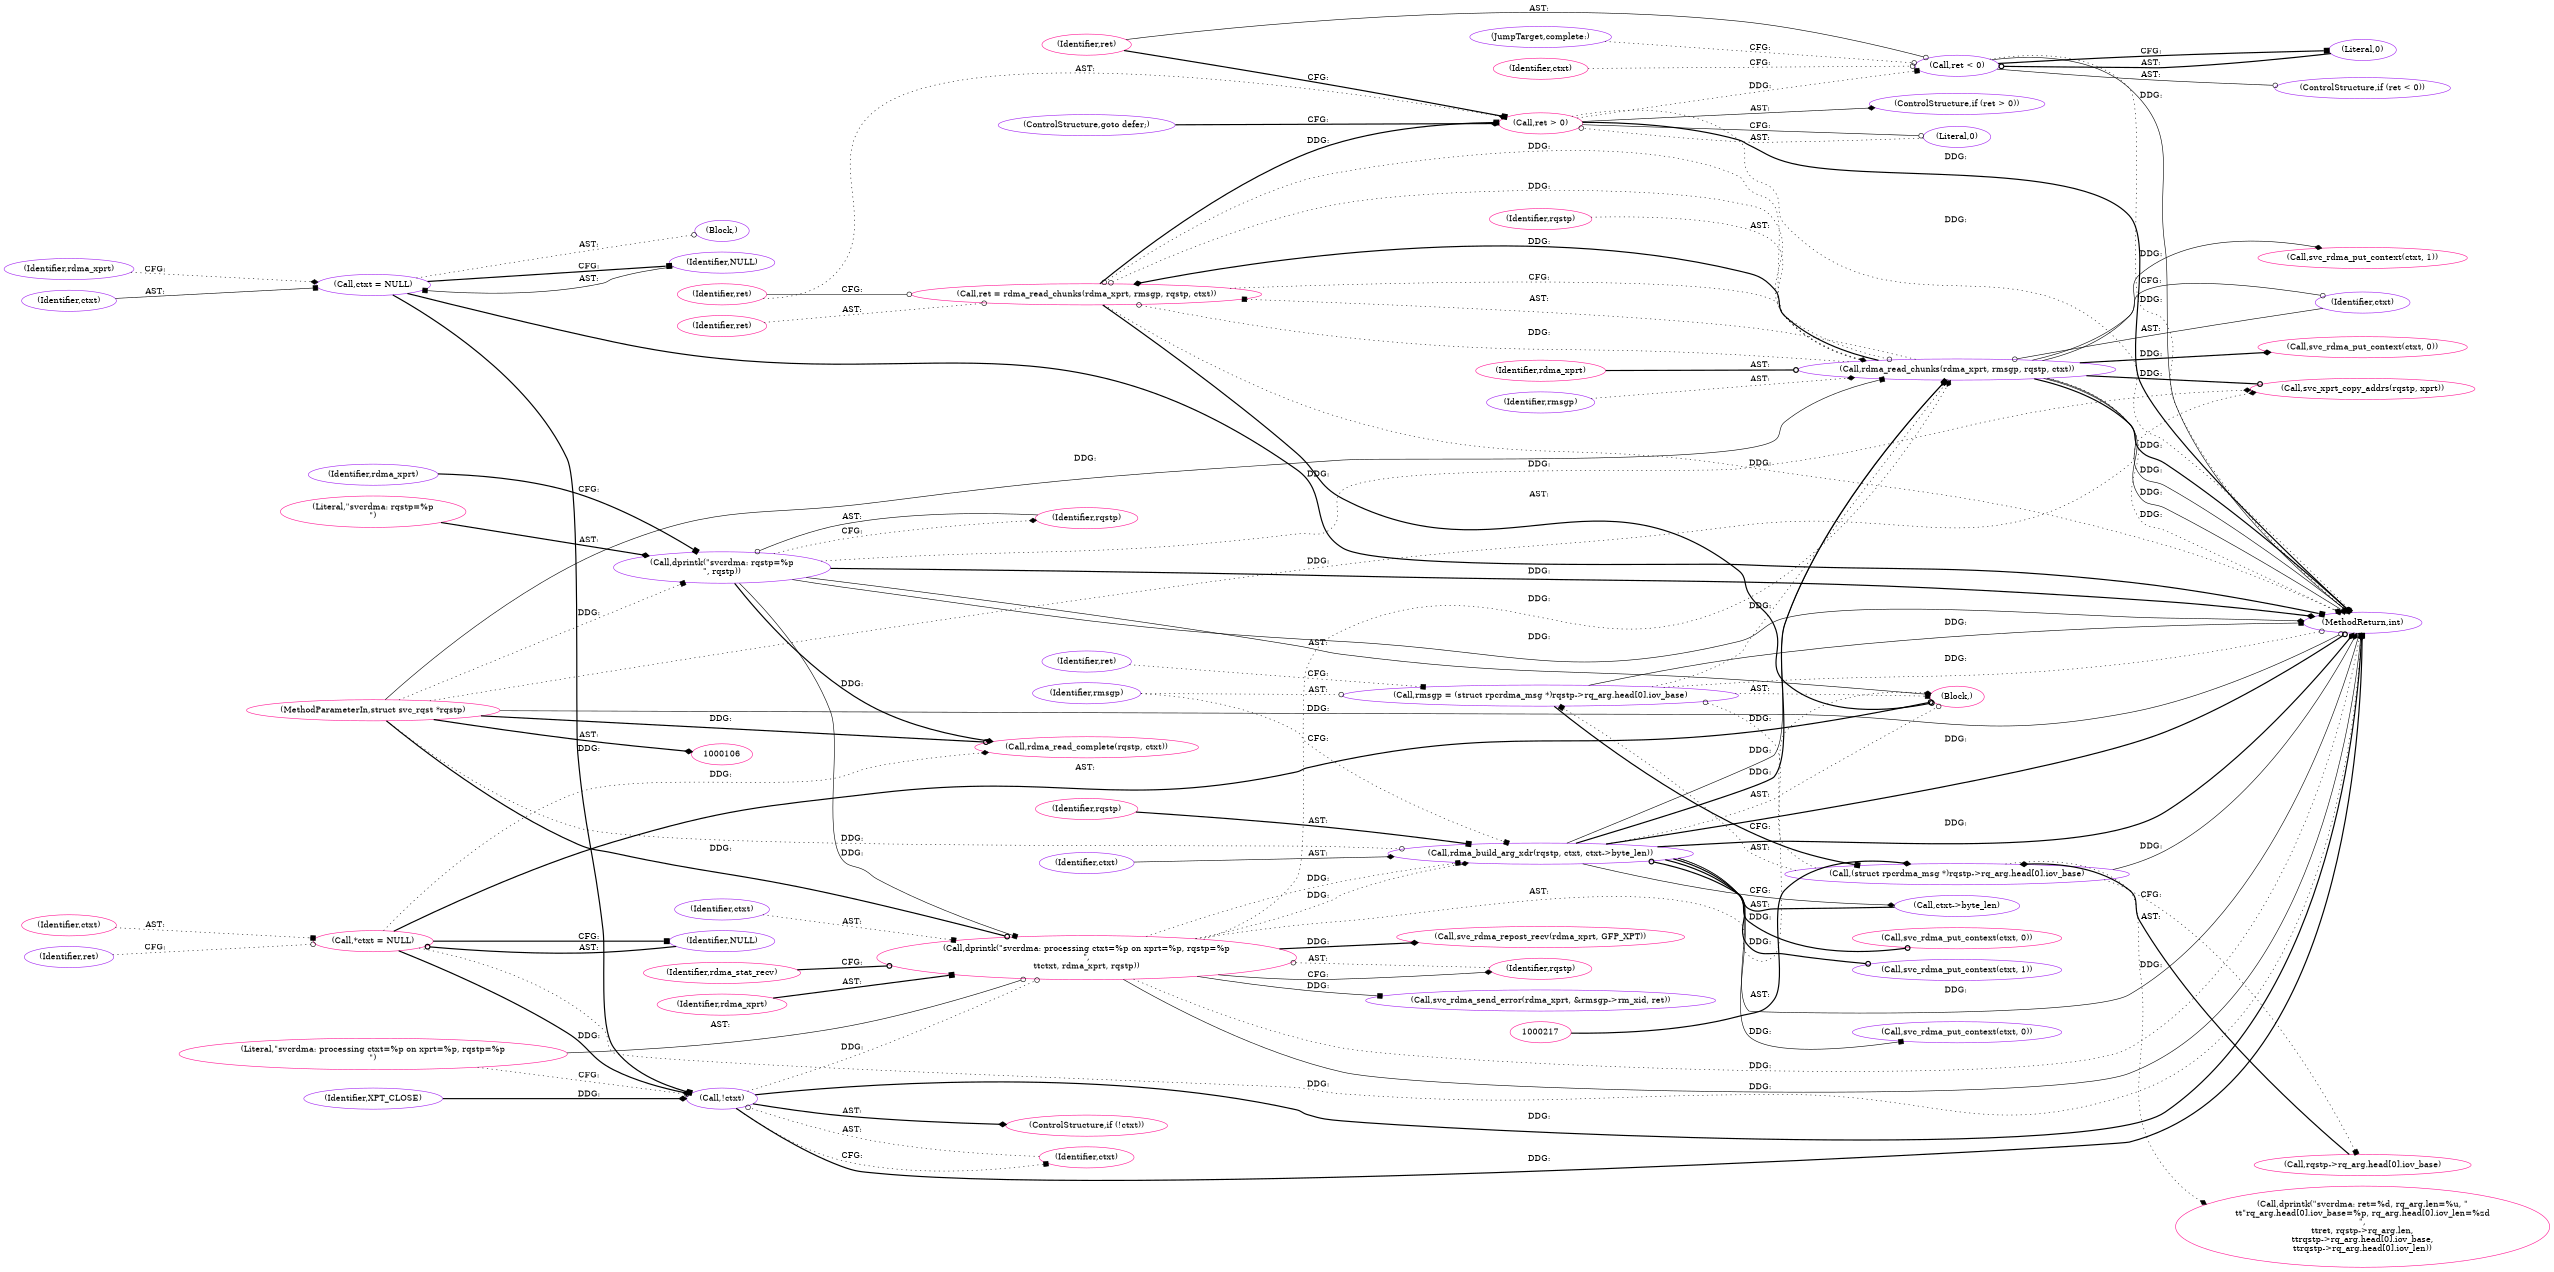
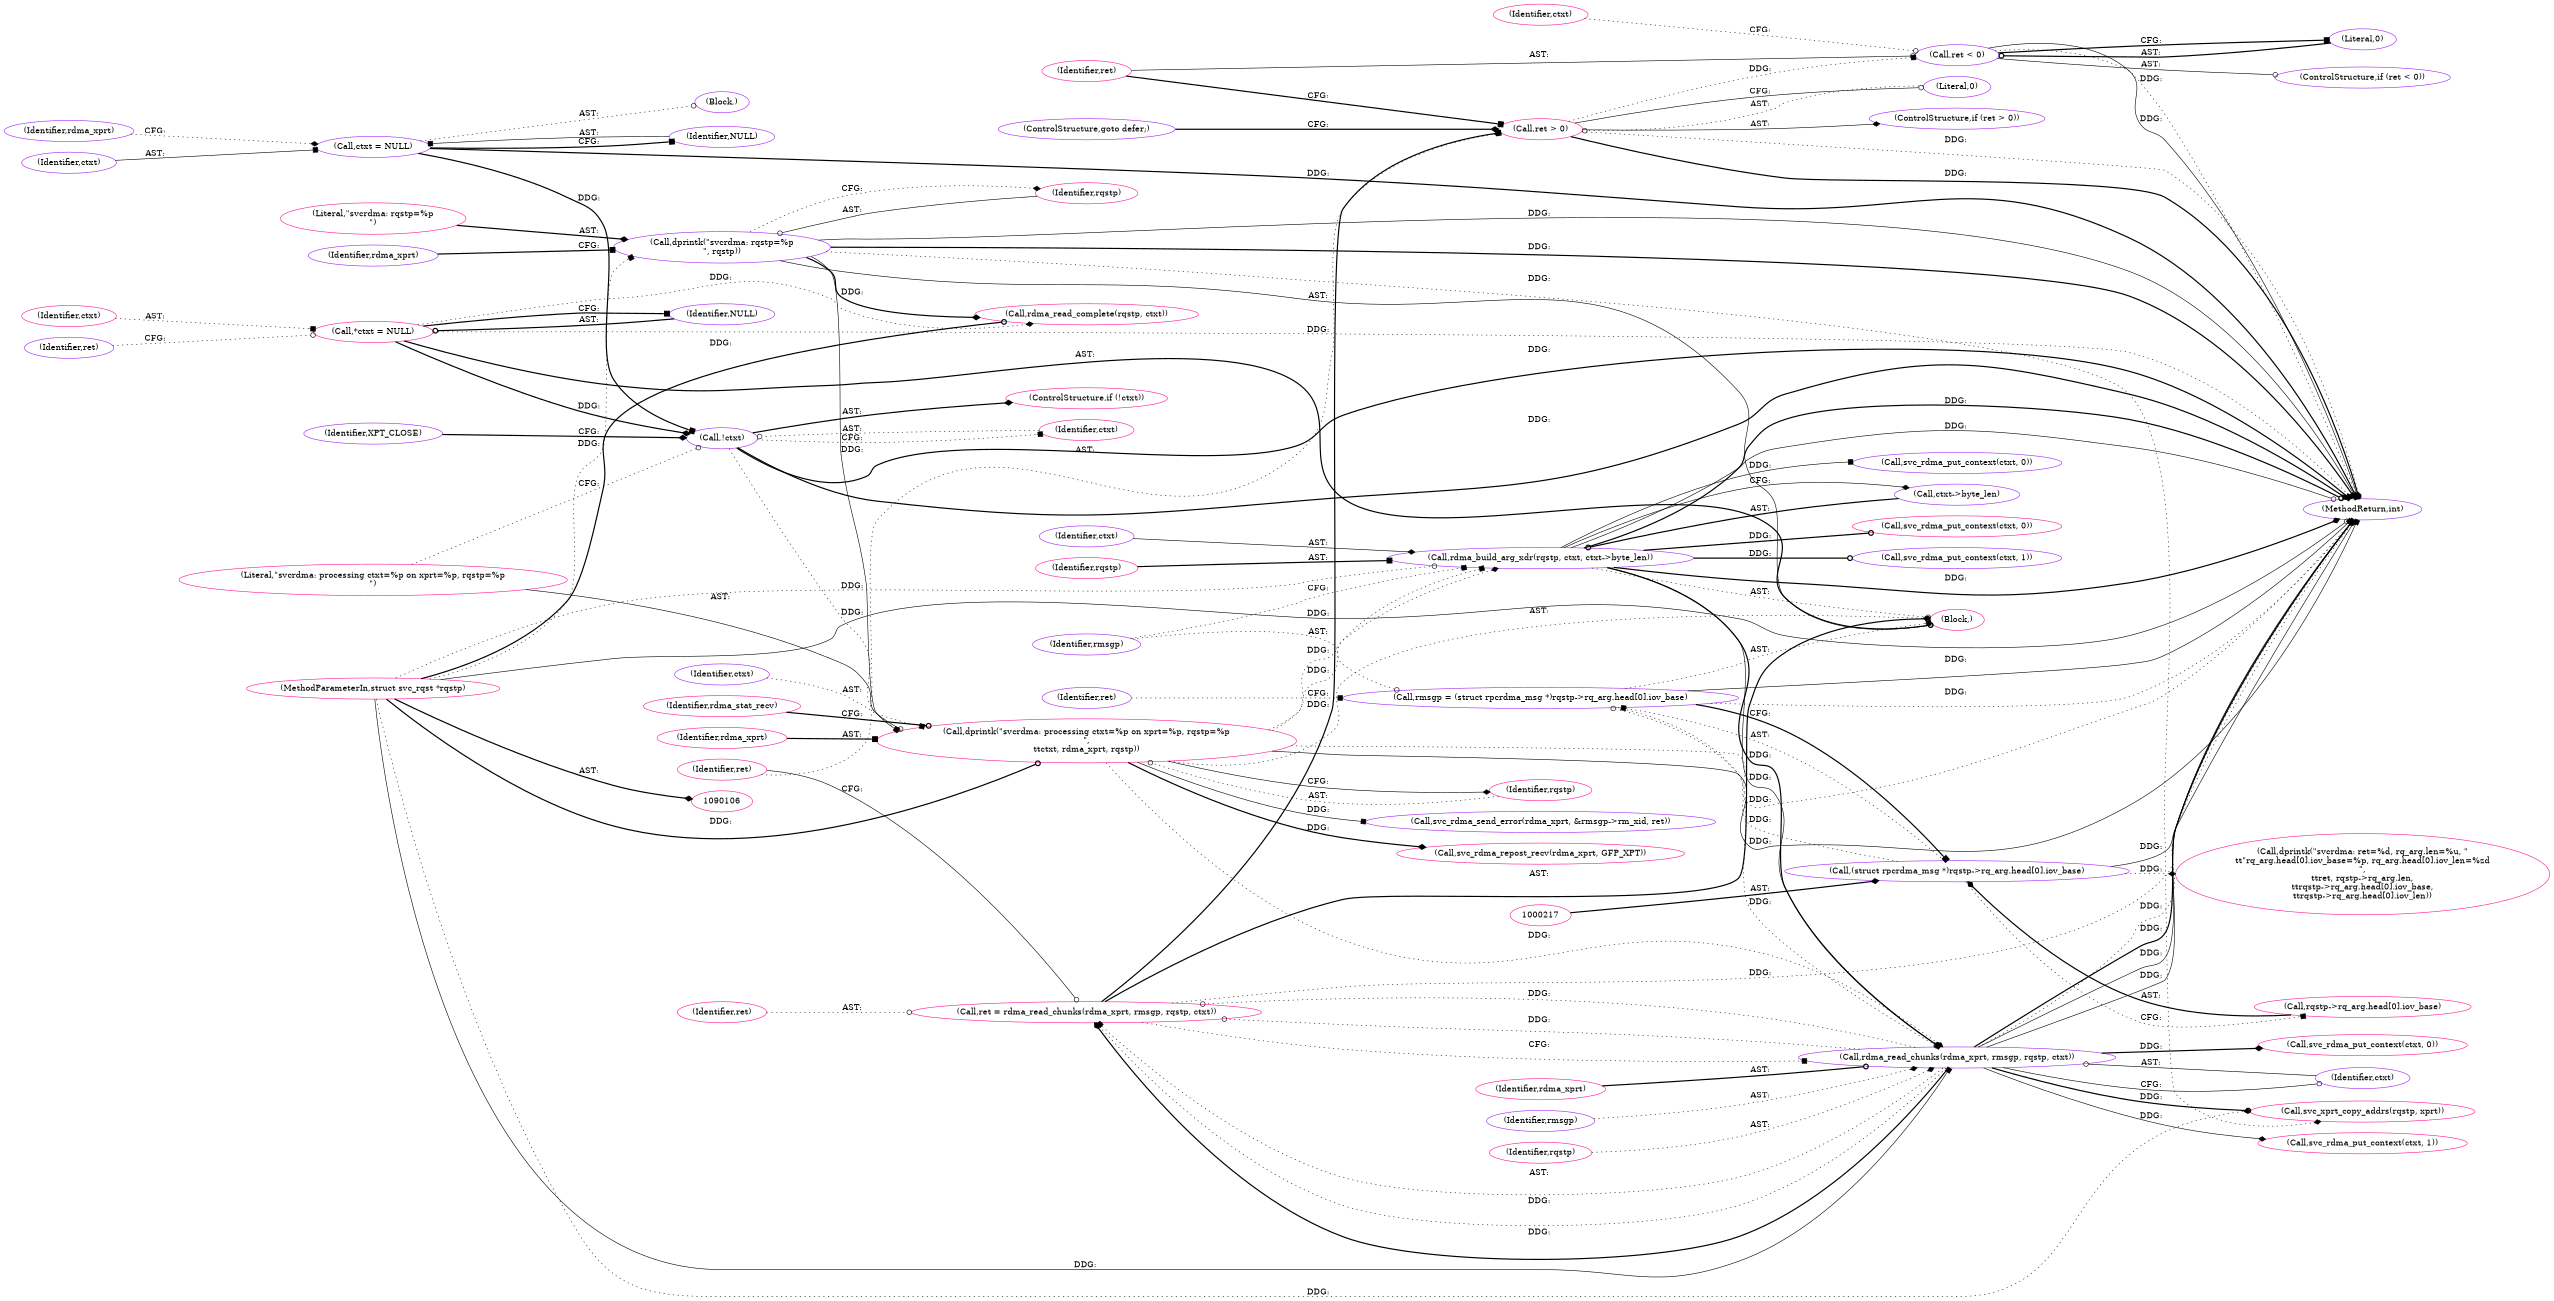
(1541, 37) -> none
(1568, 282) -> (1470, 1057)
(722, 754) -> (722, 801)
(590, 1094) -> (590, 432)
